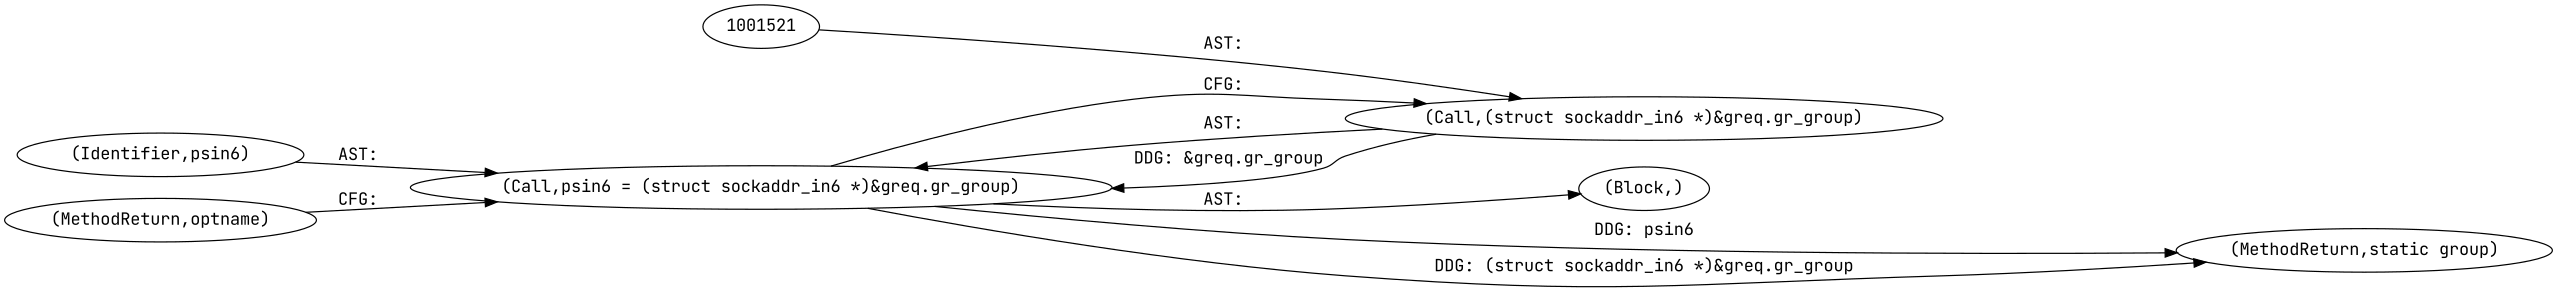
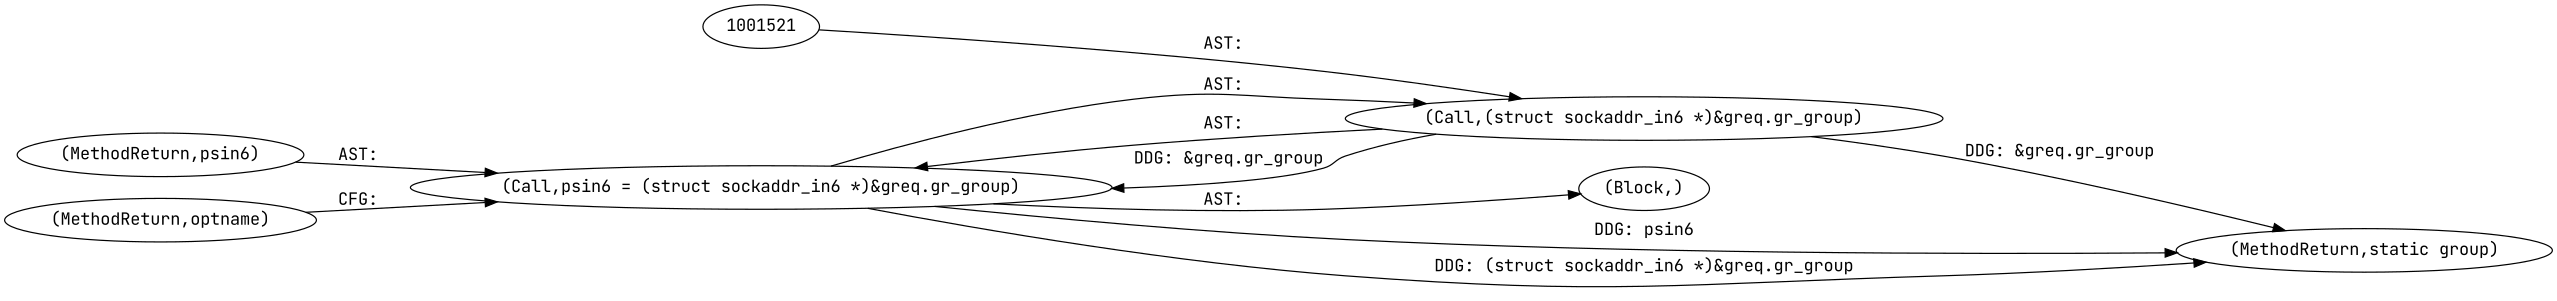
(1229, 85) -> (1229, 85)
(161, 155) -> (161, 155)
none -> (2044, 175)
